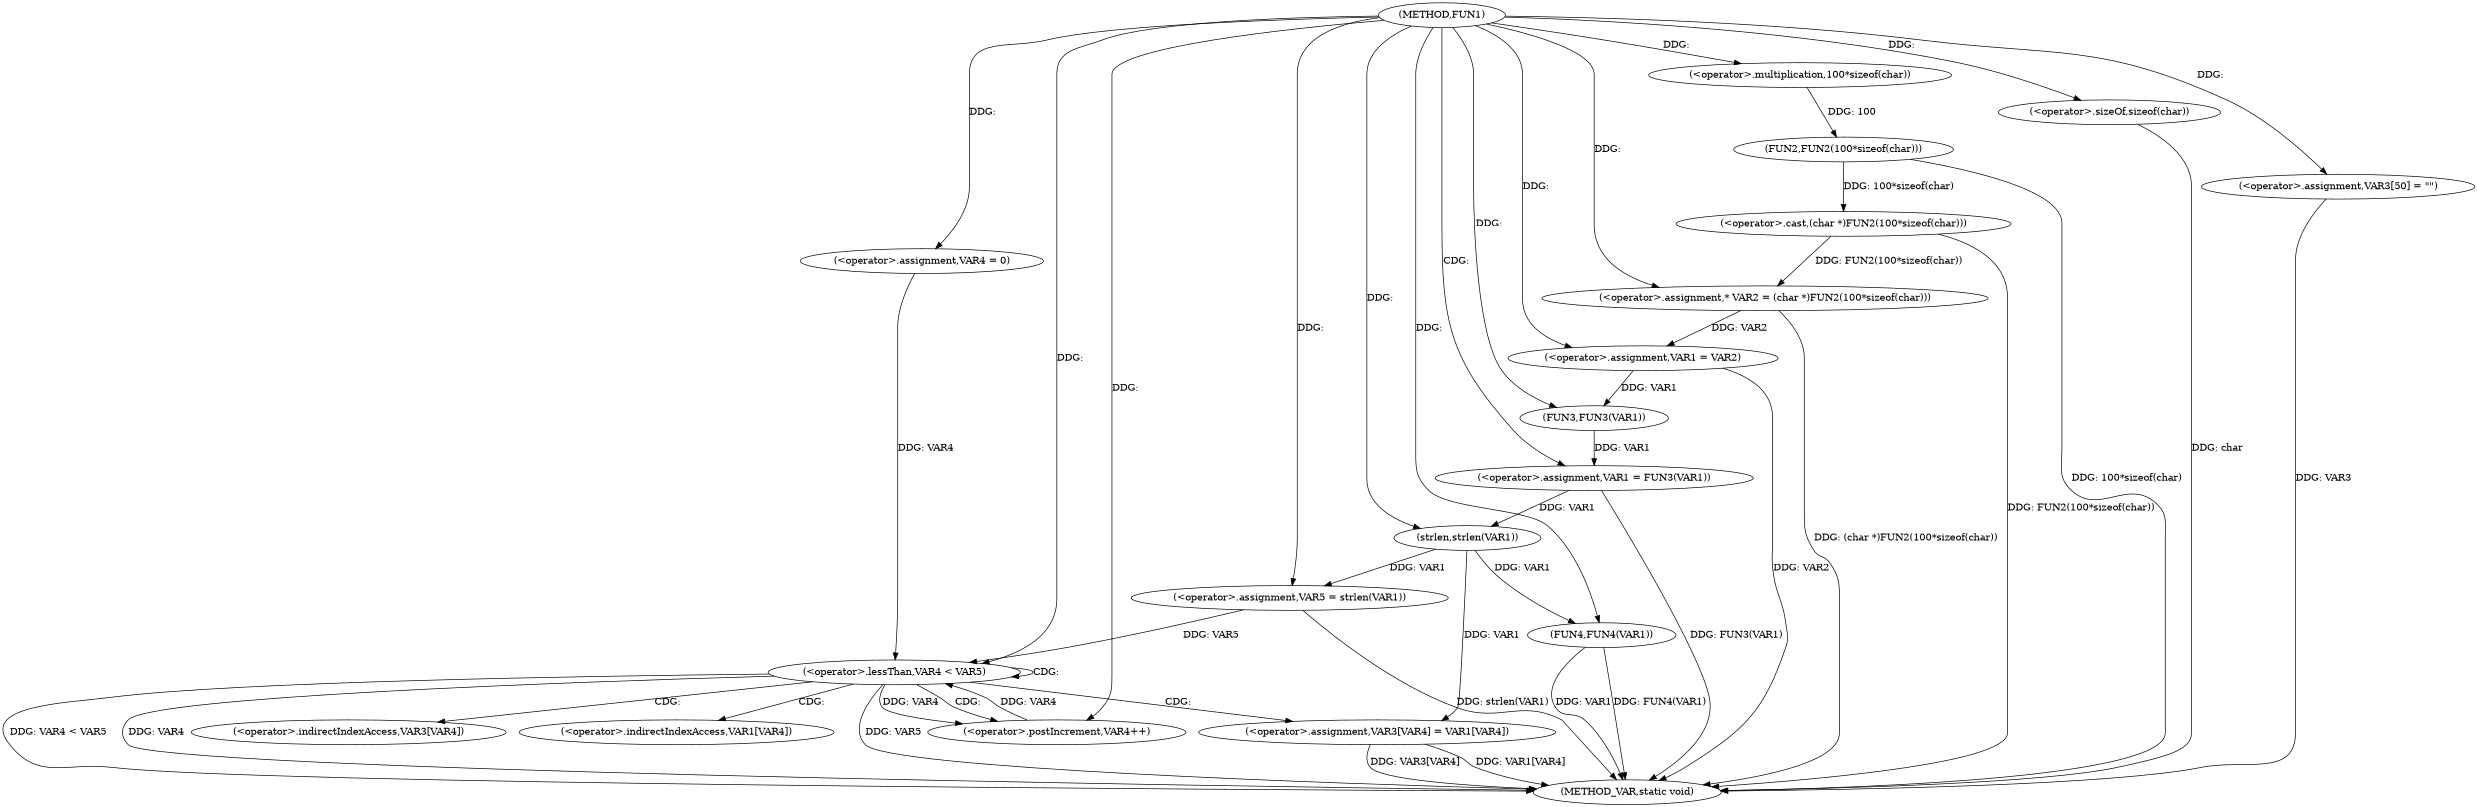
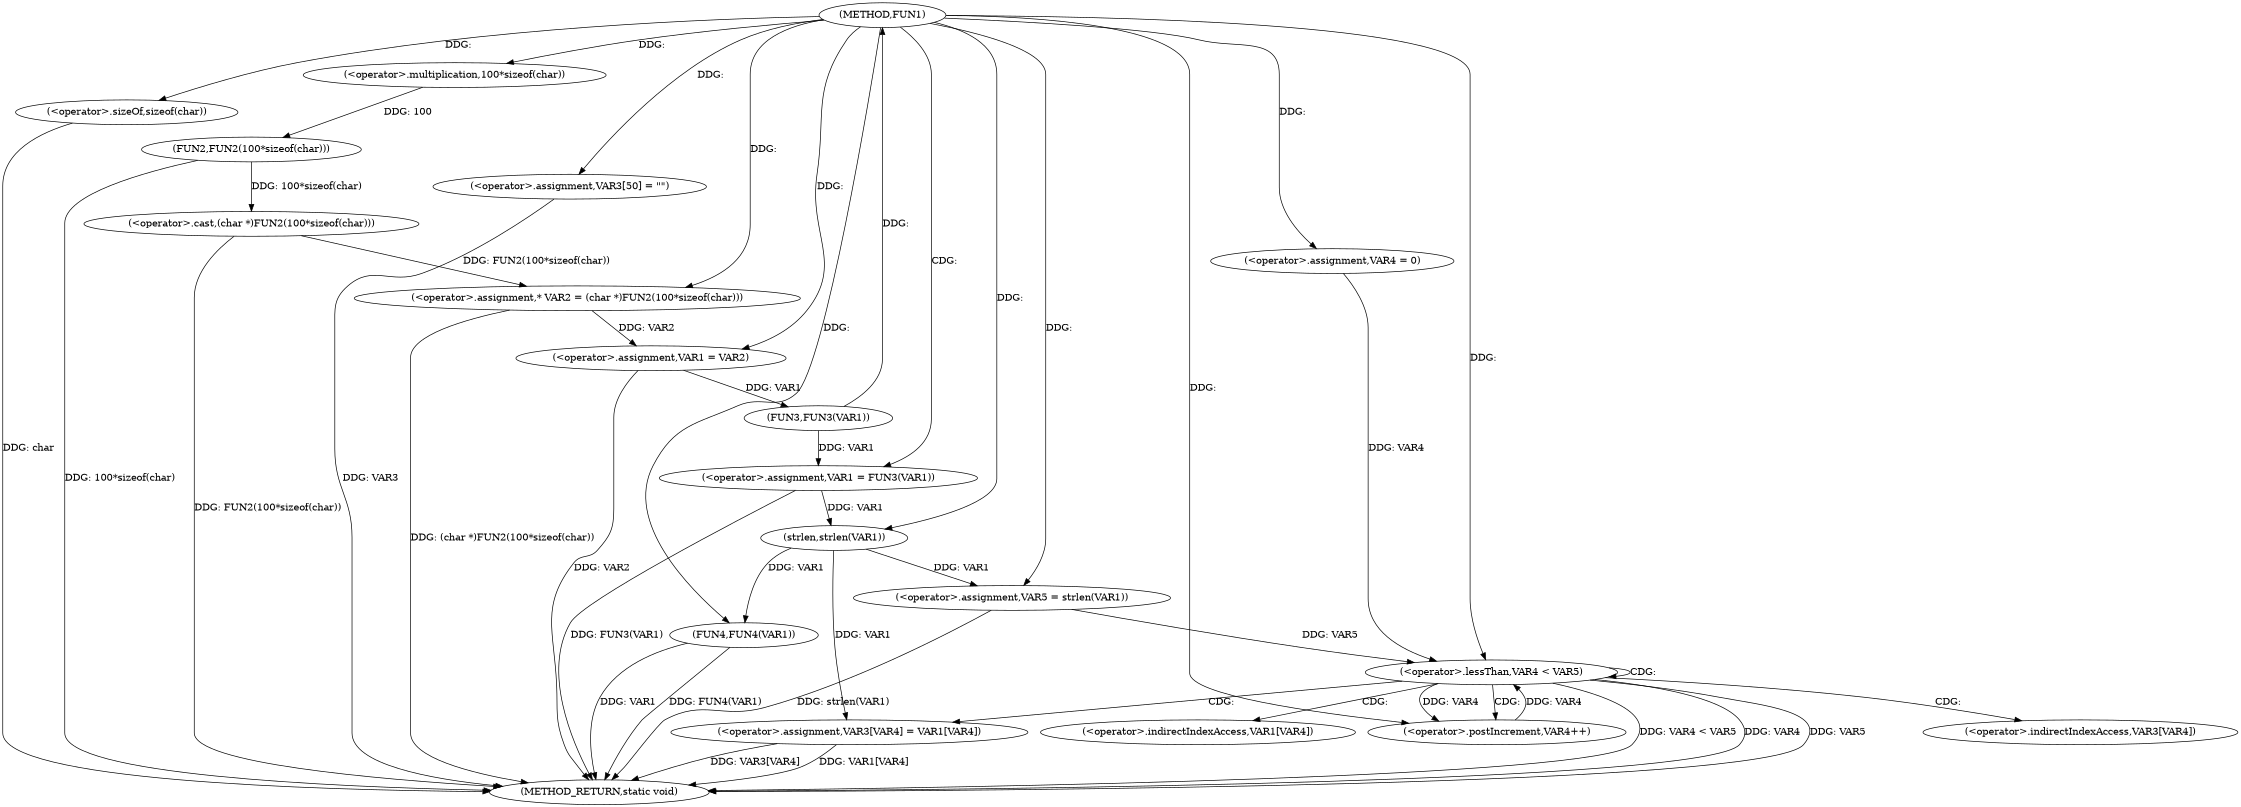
(1475, 228) -> (882, 229)
(1627, 792) -> (599, 792)
